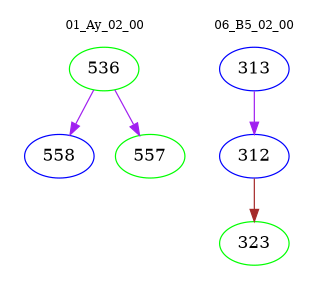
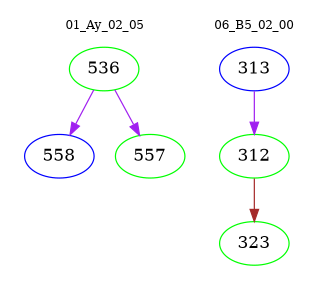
(105, 26) -> (105, 26)
(254, 156) -> (254, 156)
